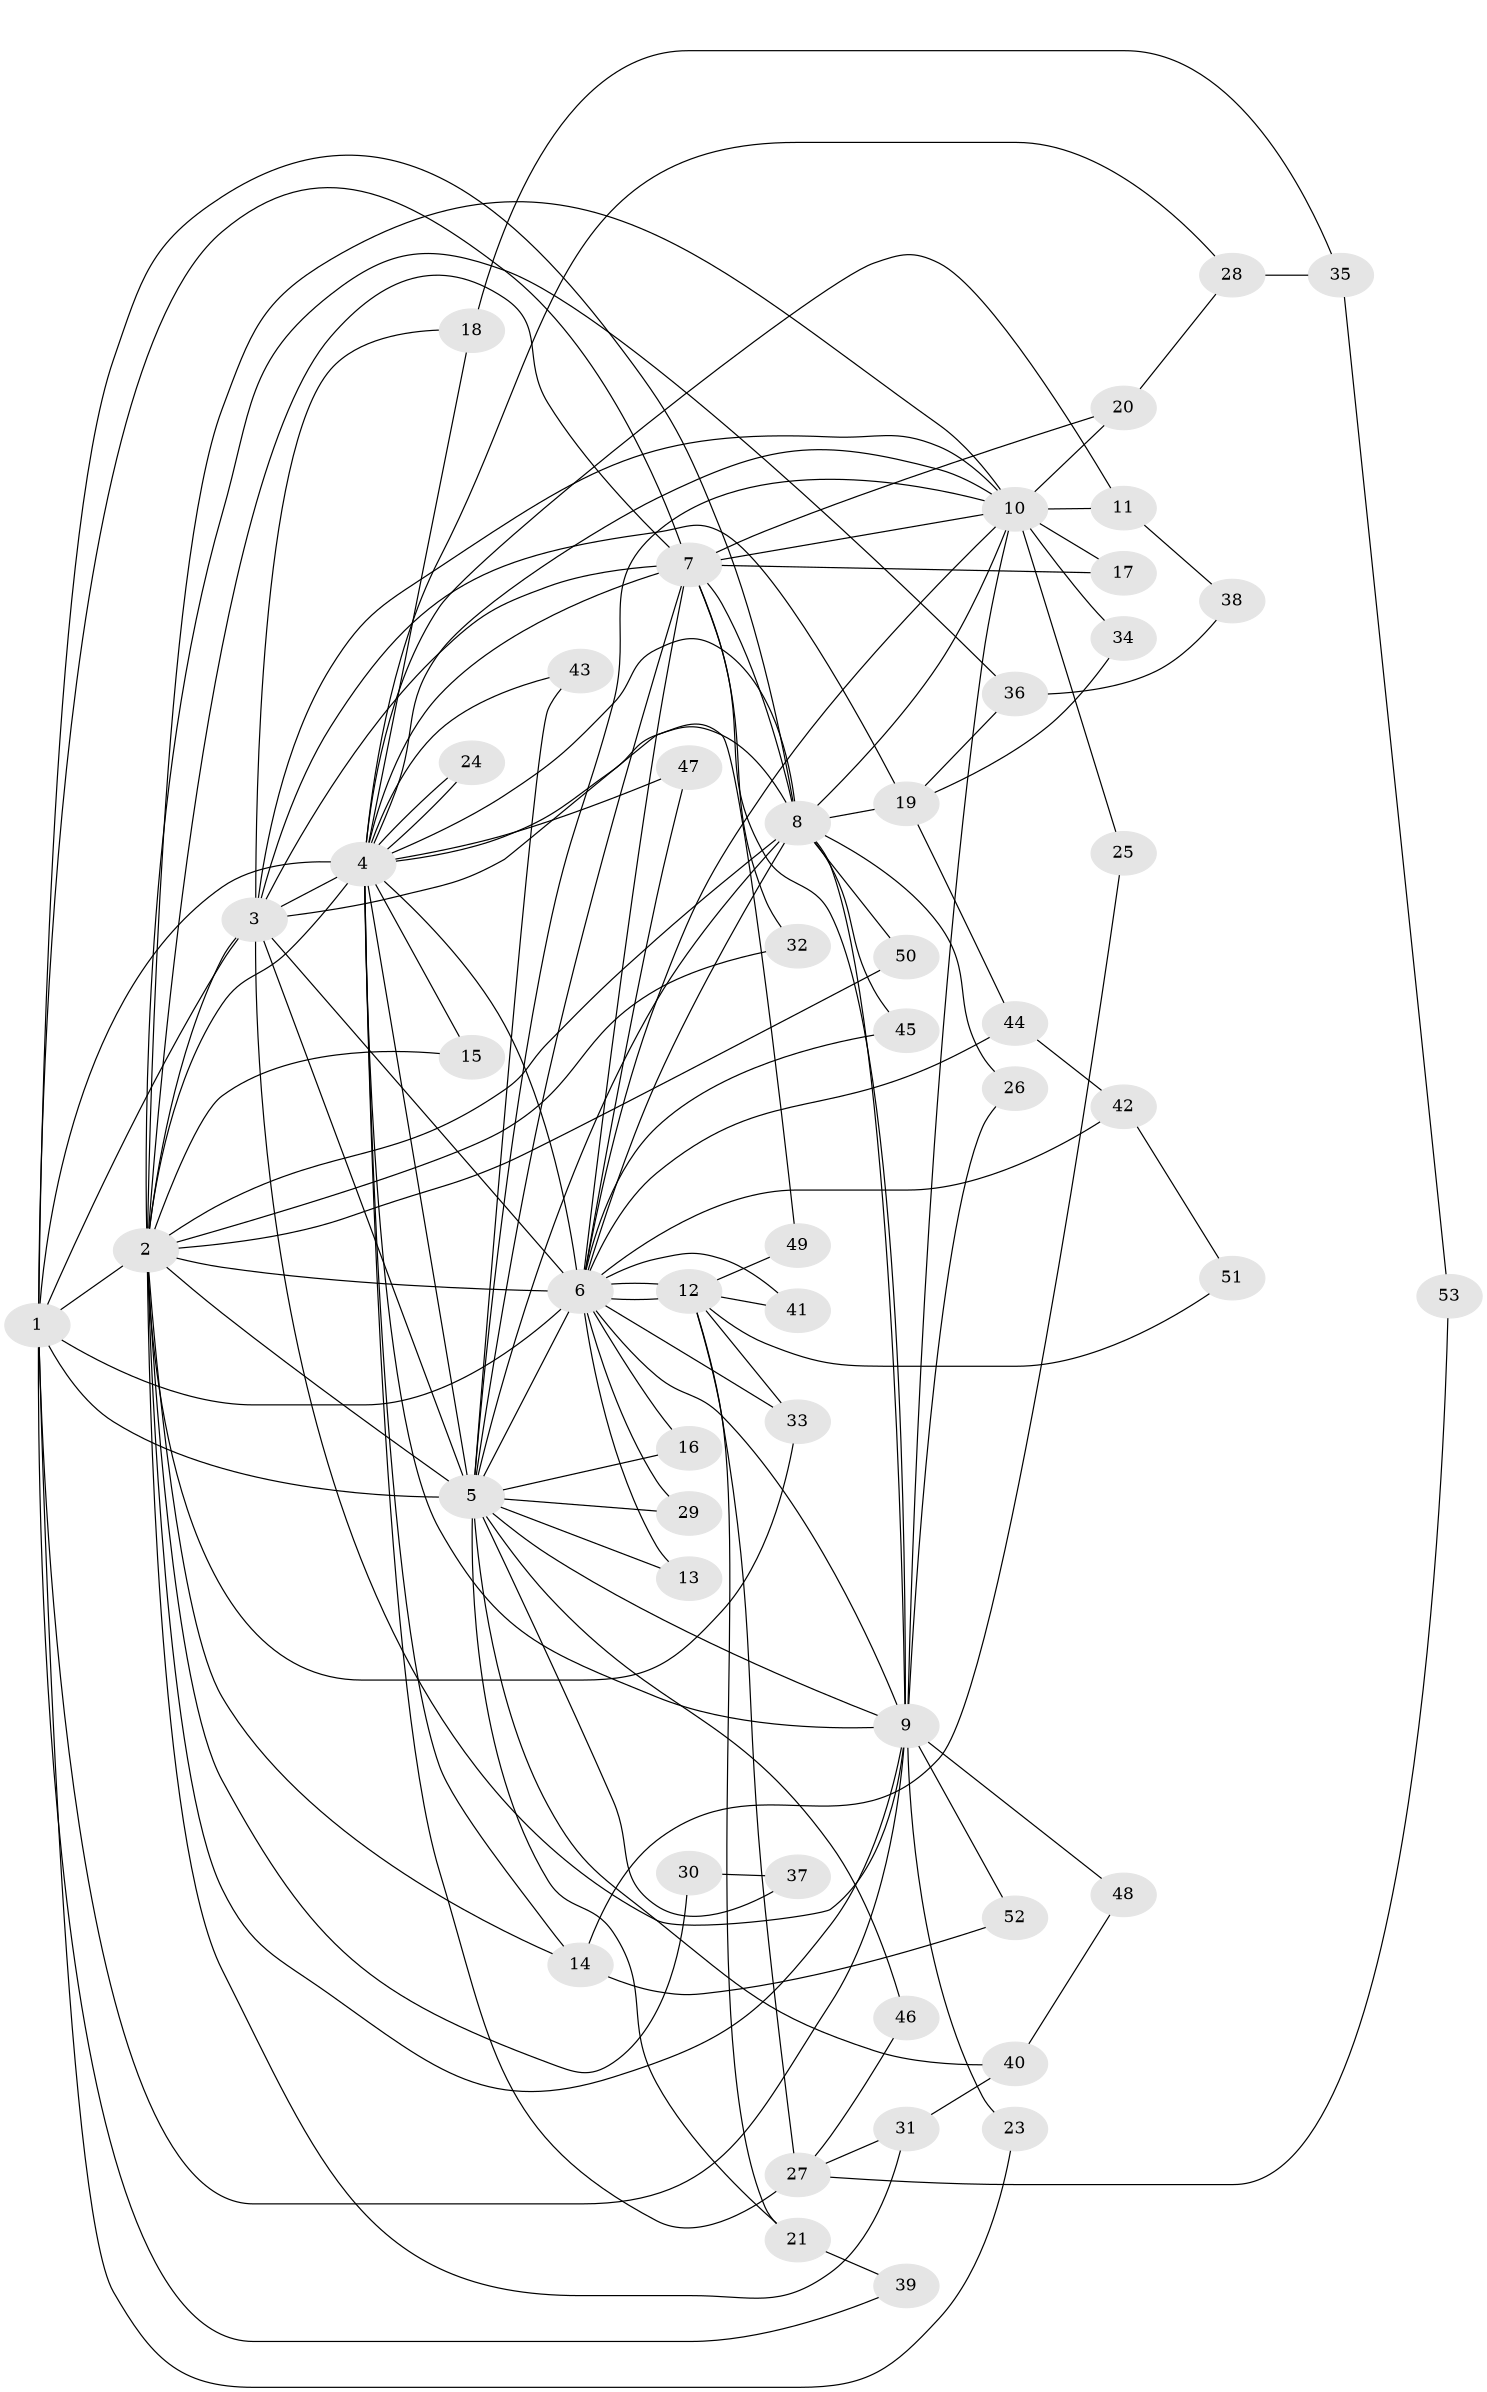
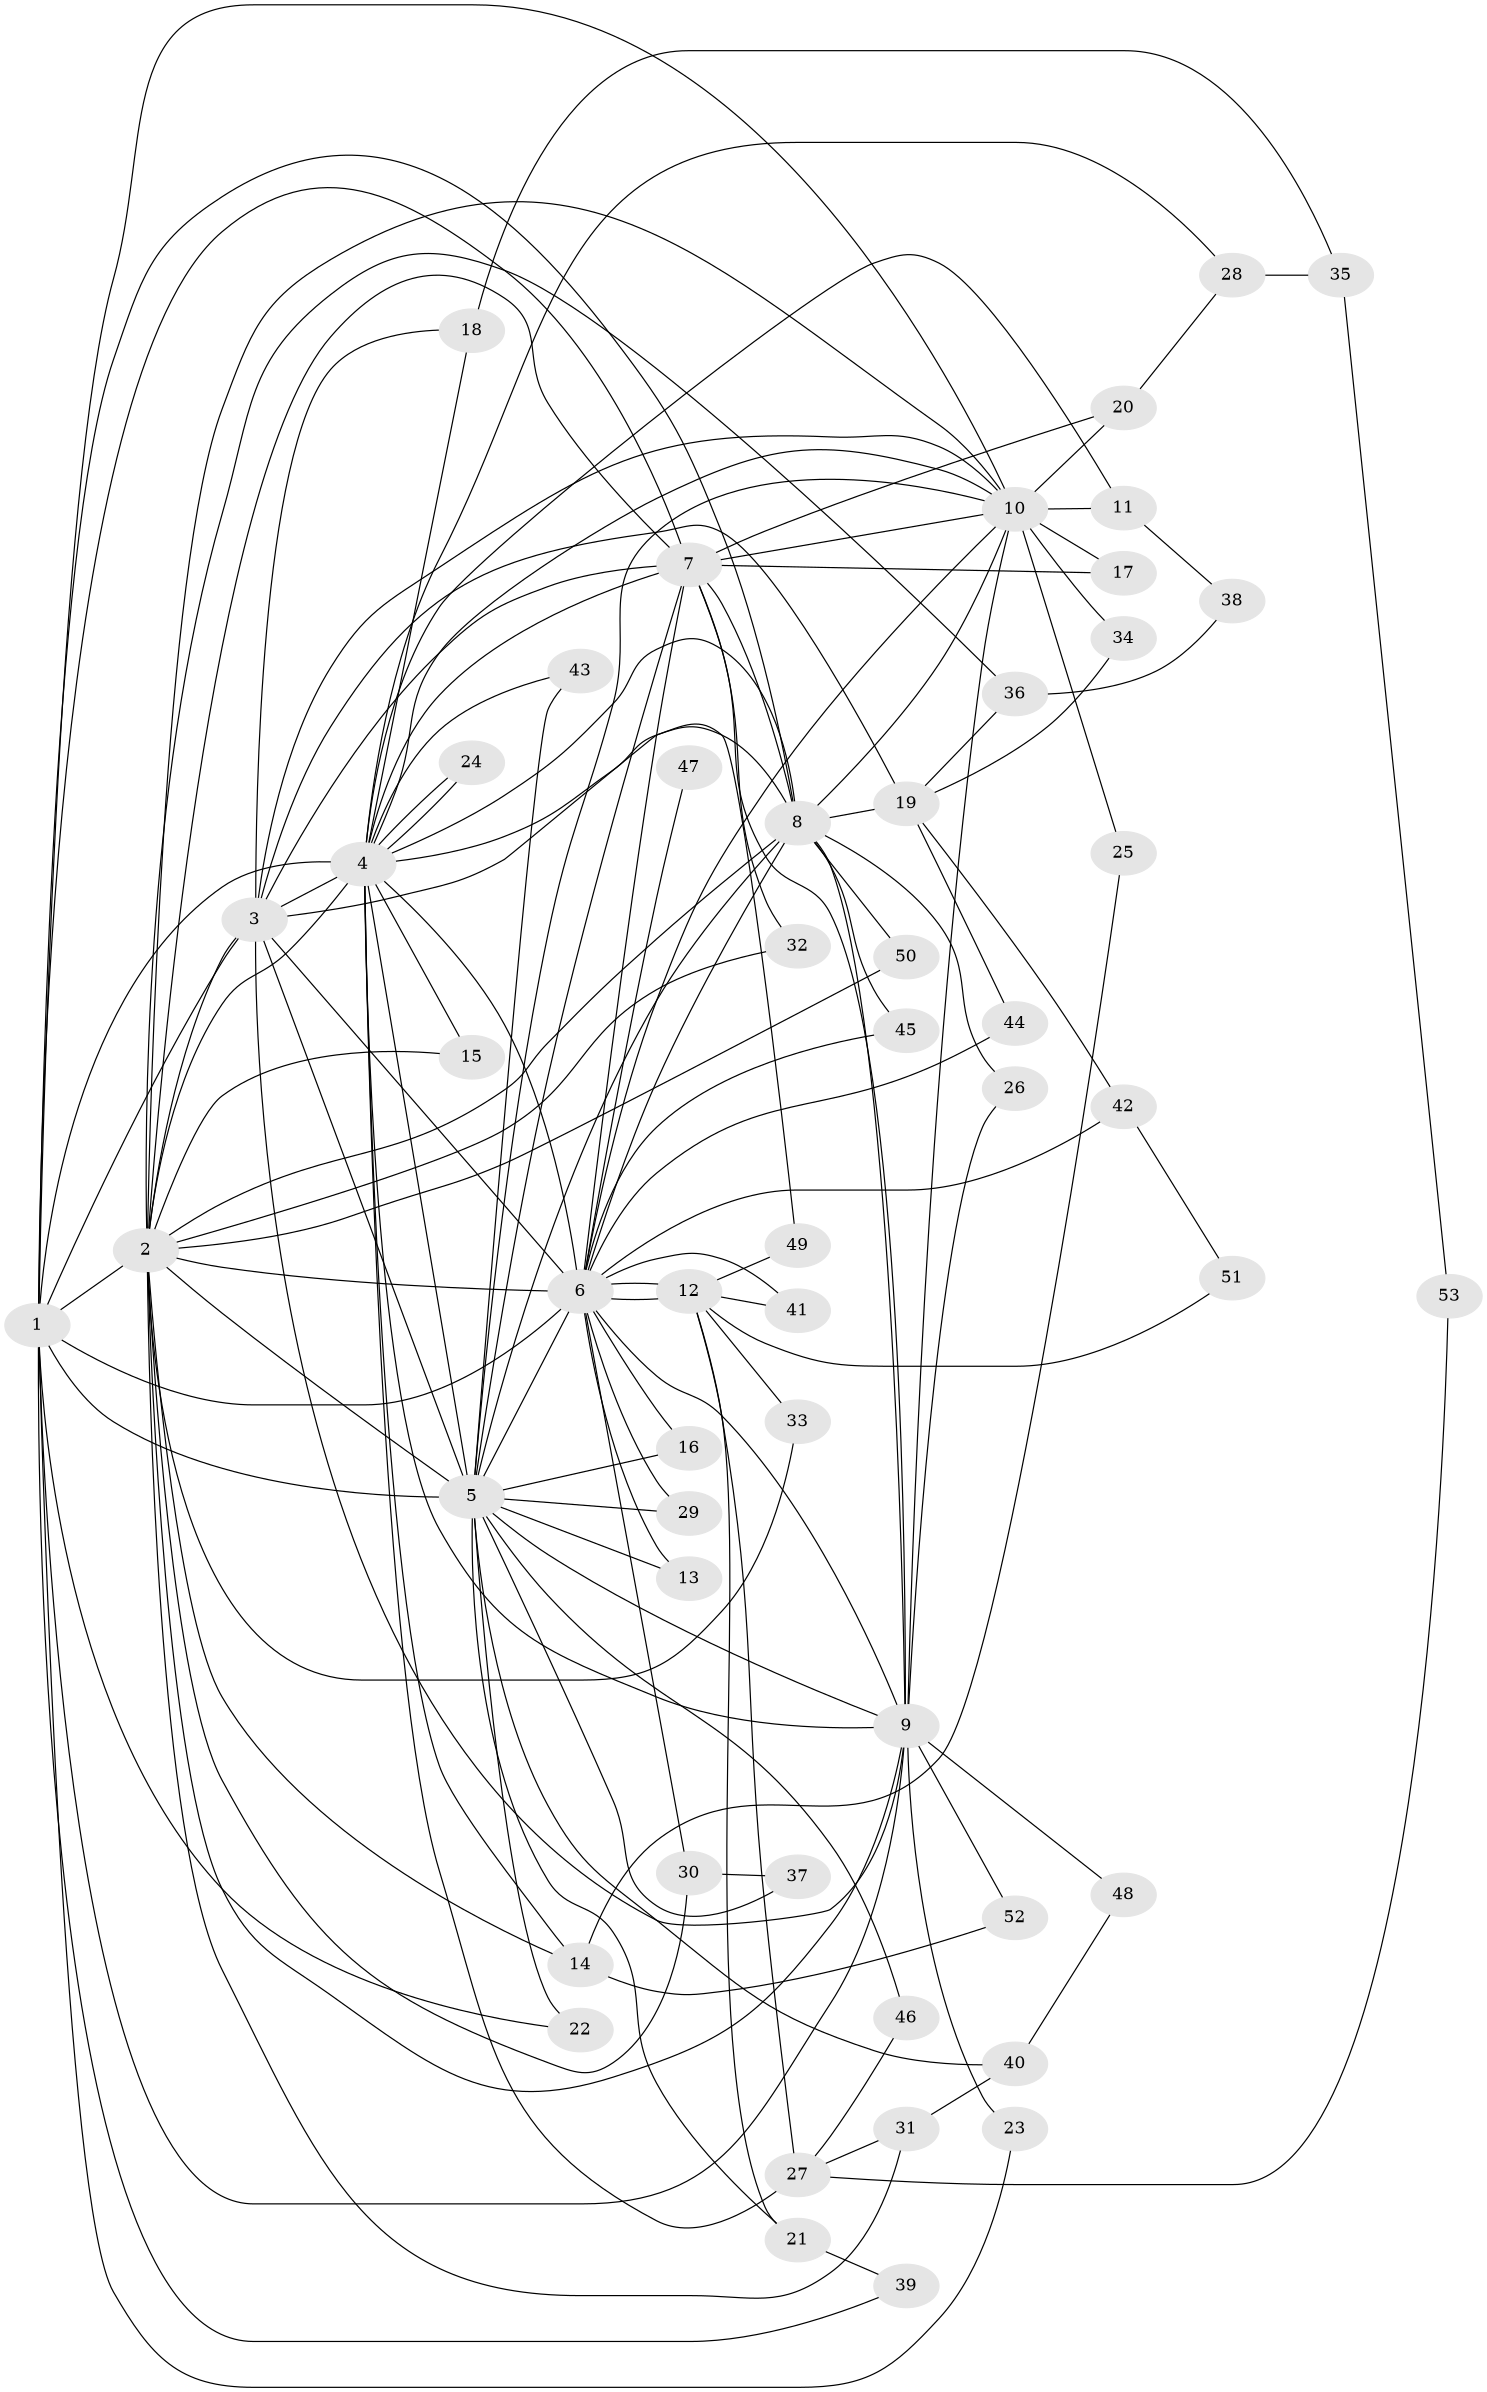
none -> (137, 138)
(590, 807) -> none
(1069, 1065) -> (1020, 952)
(689, 1356) -> (635, 1582)
none -> (581, 2030)
